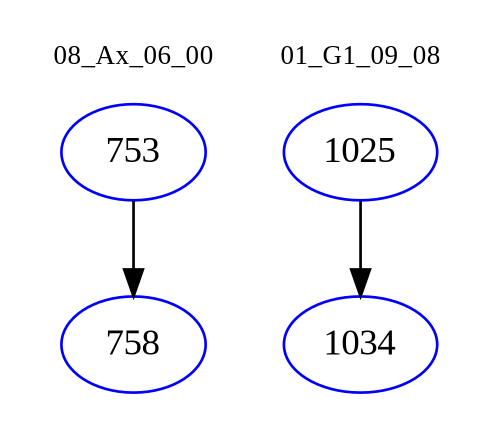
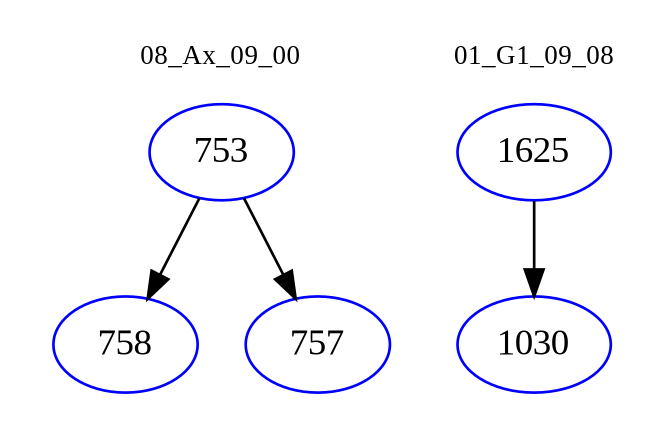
(135, 57) -> (222, 57)
(361, 152) -> (534, 152)
none -> (318, 345)
(361, 345) -> (534, 345)
